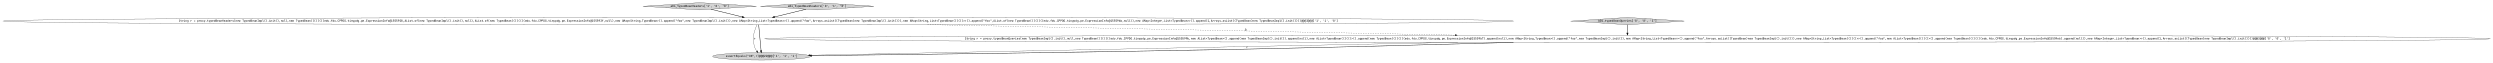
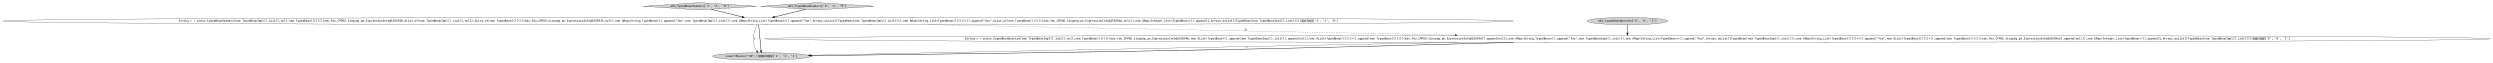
(1627, 21) -> (1627, 21)
